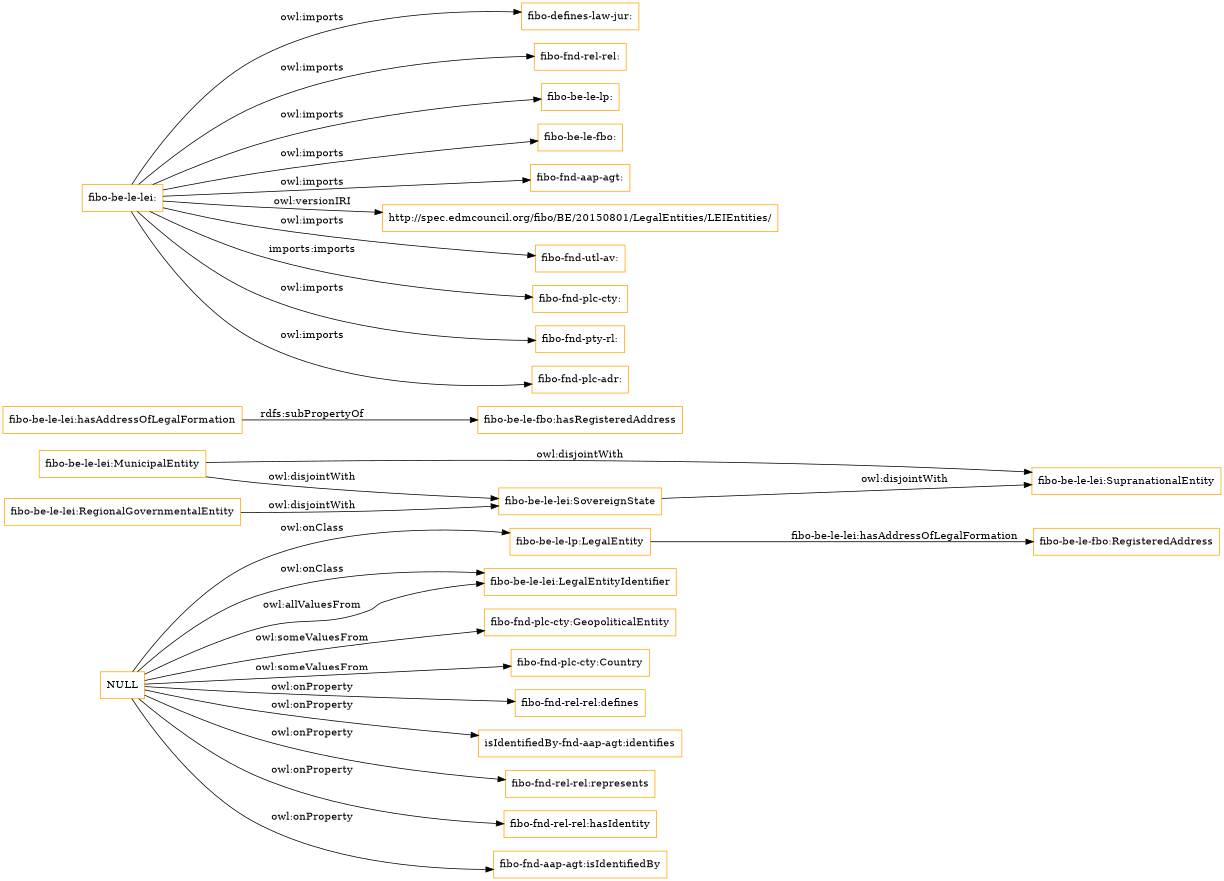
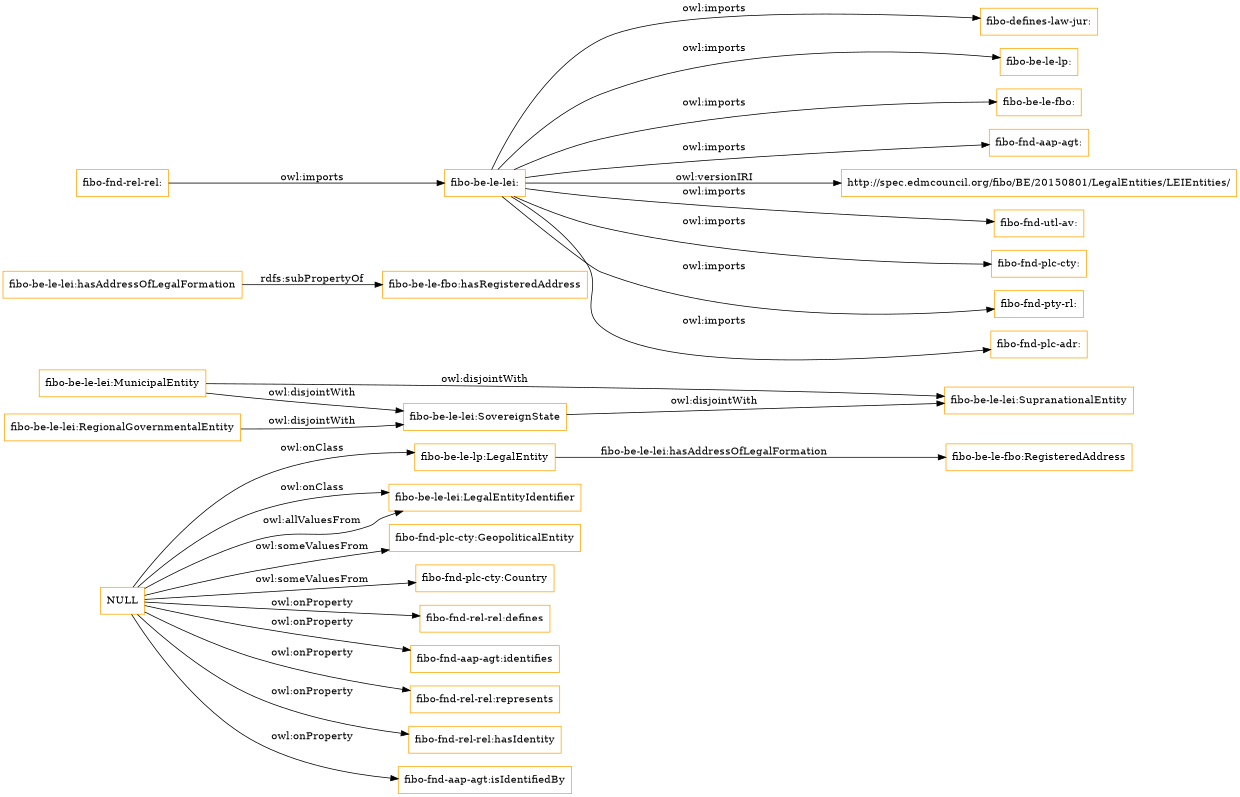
(320, 84) -> (303, 183)
(312, 249) -> (714, 222)
(580, 743) -> (485, 659)
